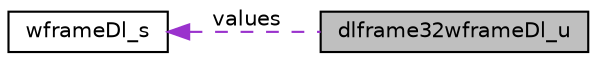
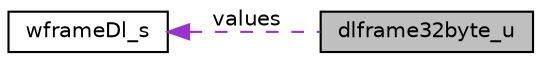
(454, 32) -> (427, 32)
